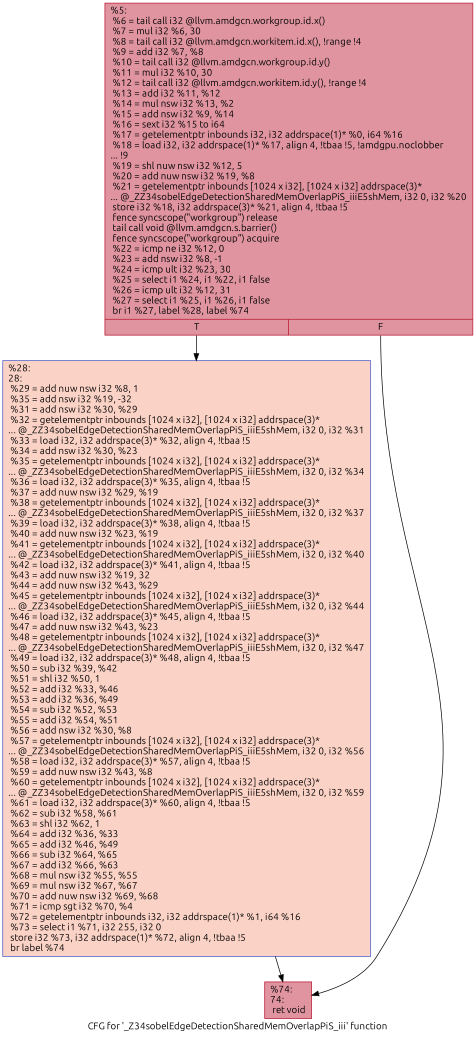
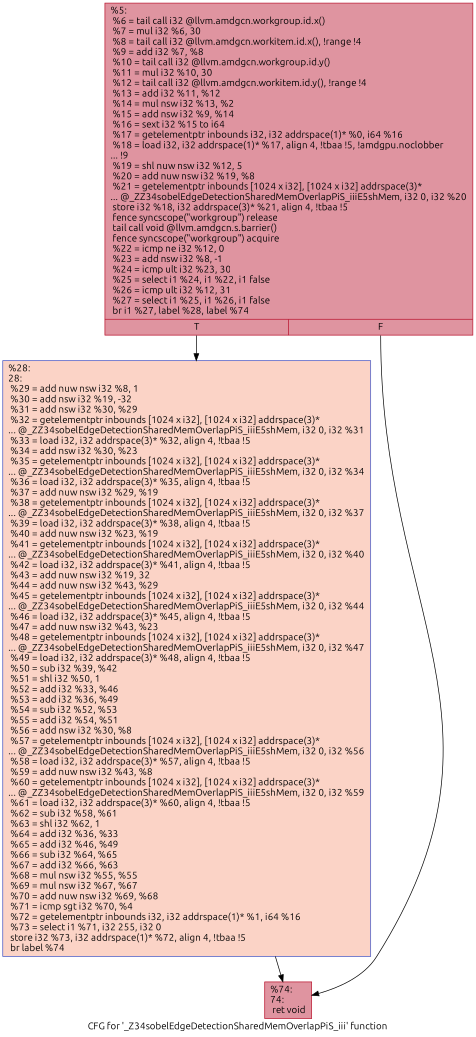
(70, 399) -> (70, 399)
